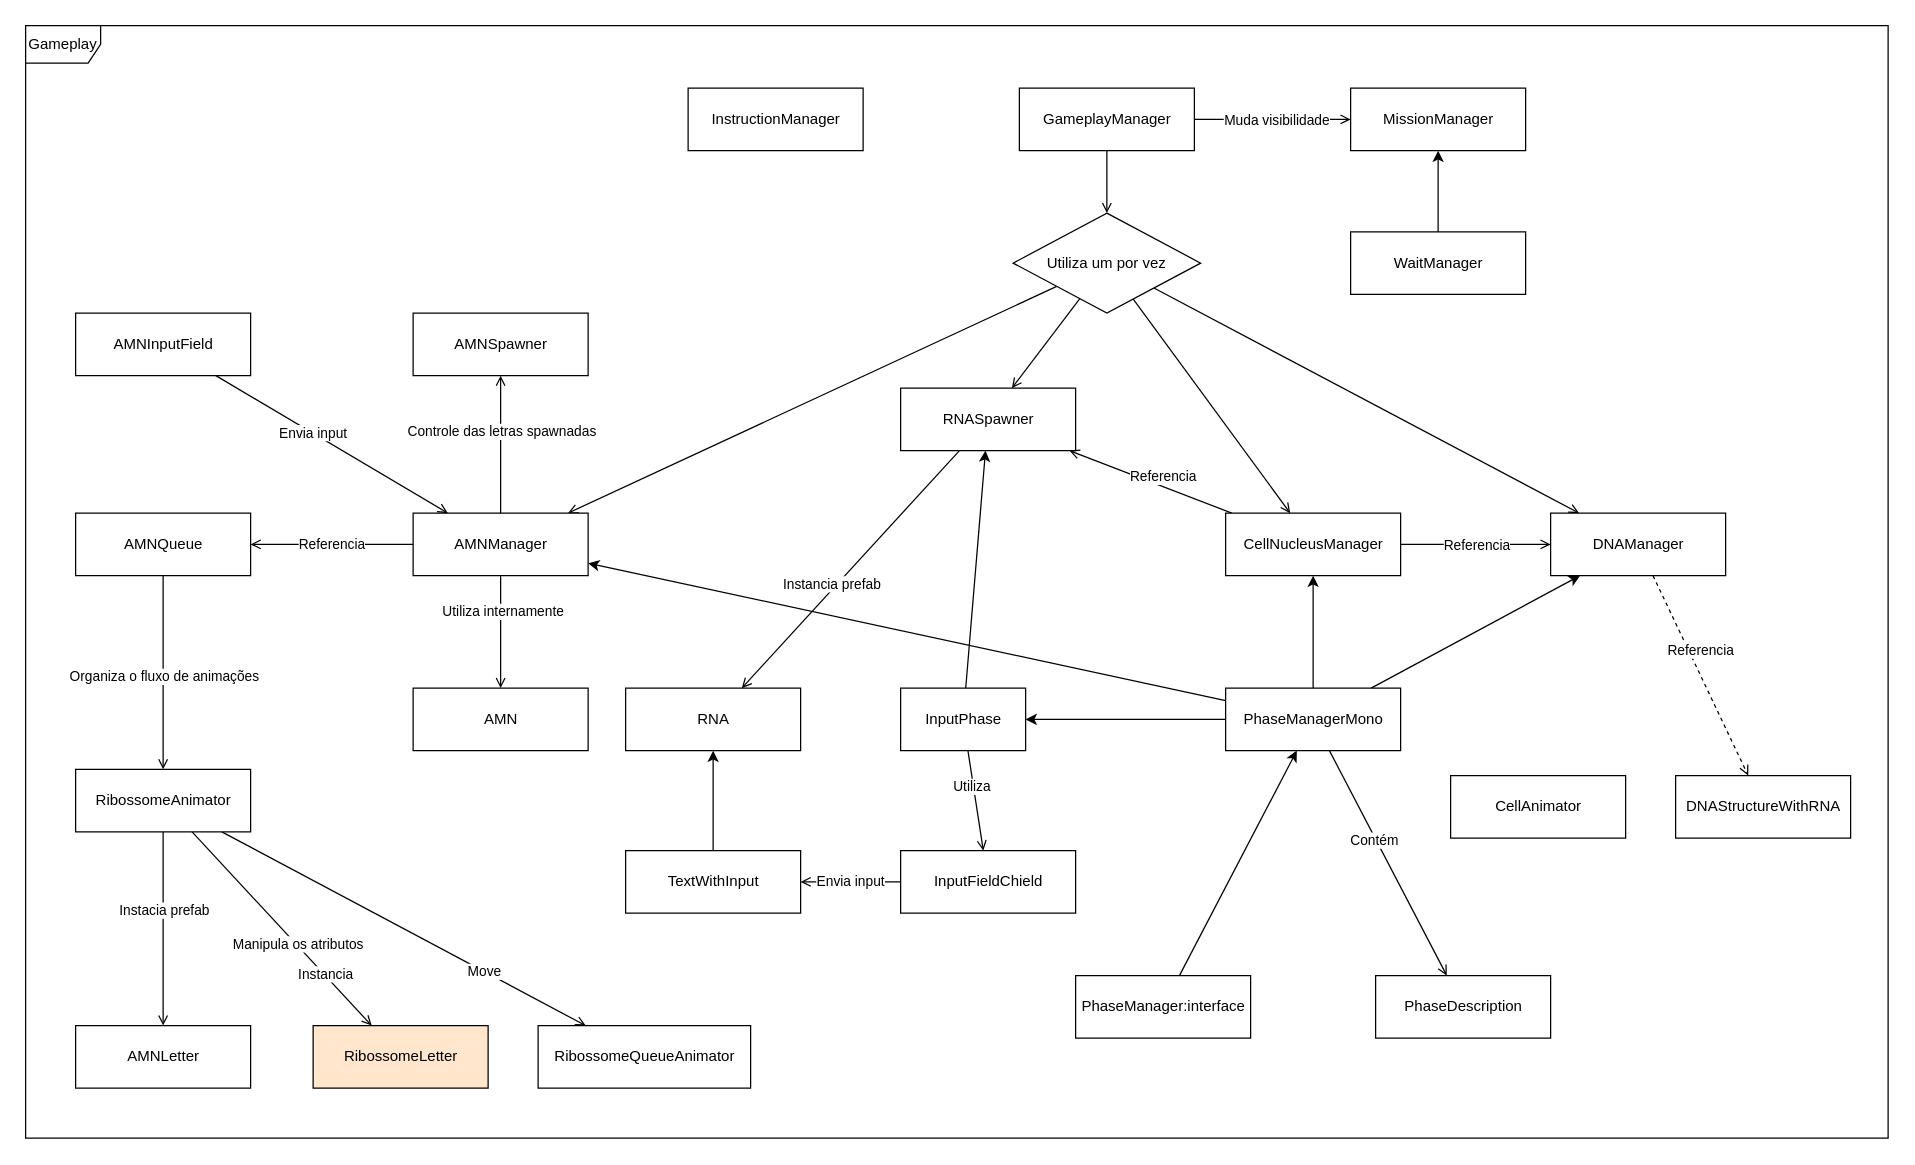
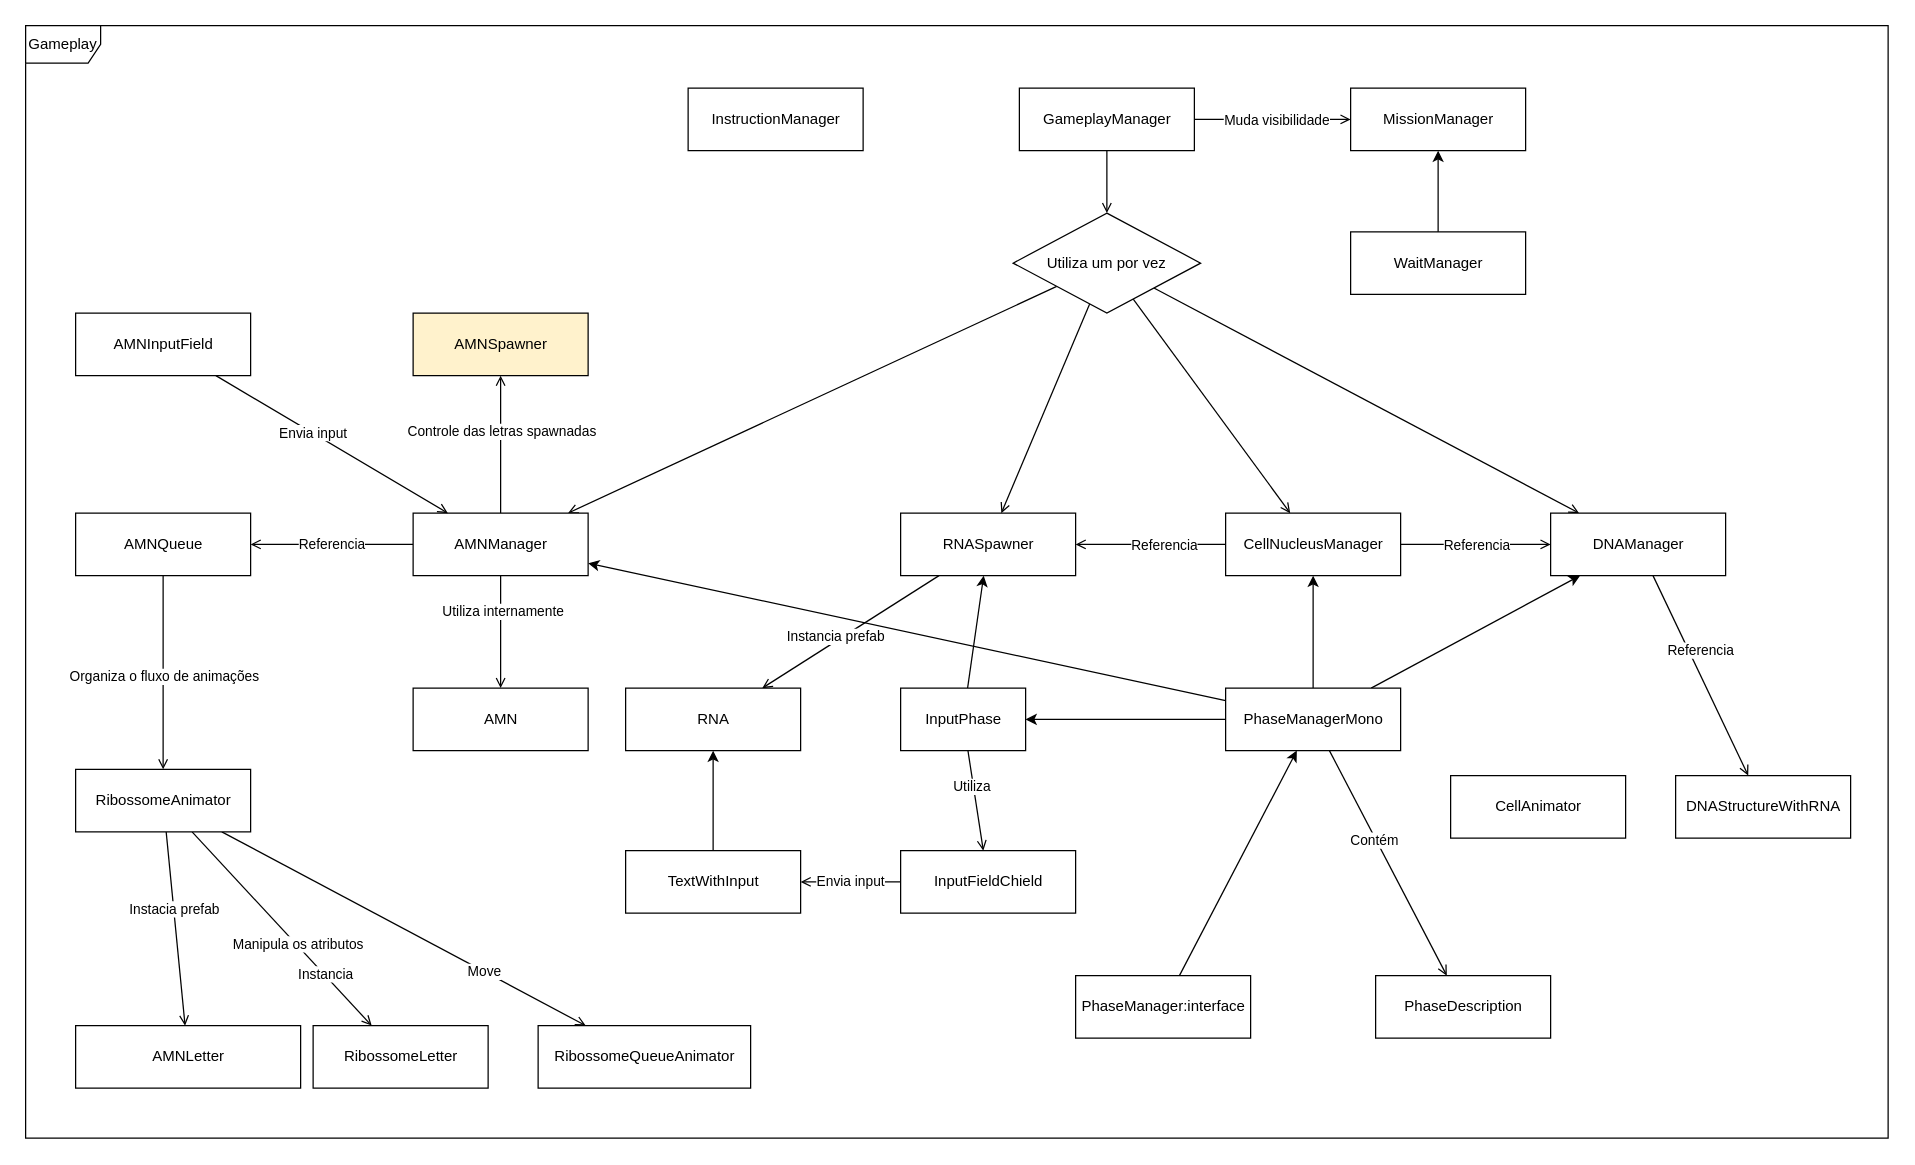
(501, 344) -> (501, 344)
(988, 419) -> (988, 544)
(1719, 715) -> (1719, 715)
(163, 1057) -> (188, 1057)
(401, 1057) -> (401, 1057)
